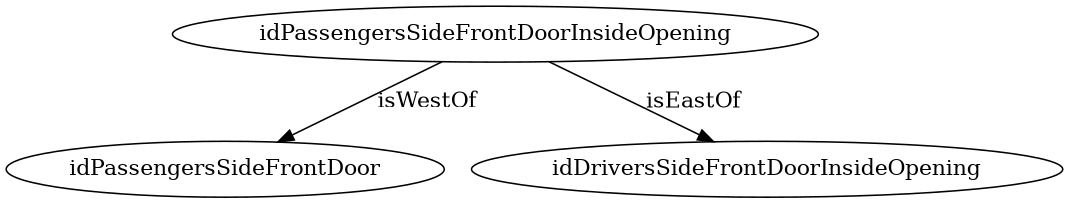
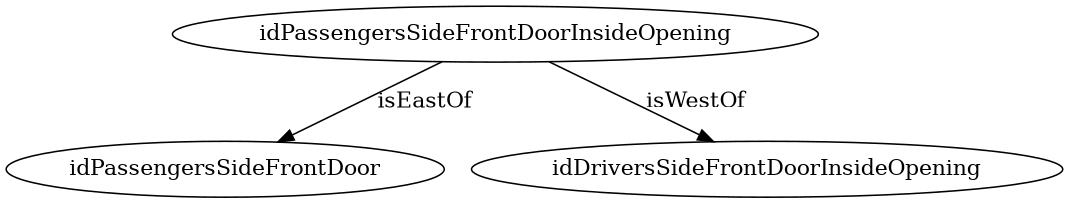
(427, 102) -> (425, 102)
(693, 102) -> (696, 102)
